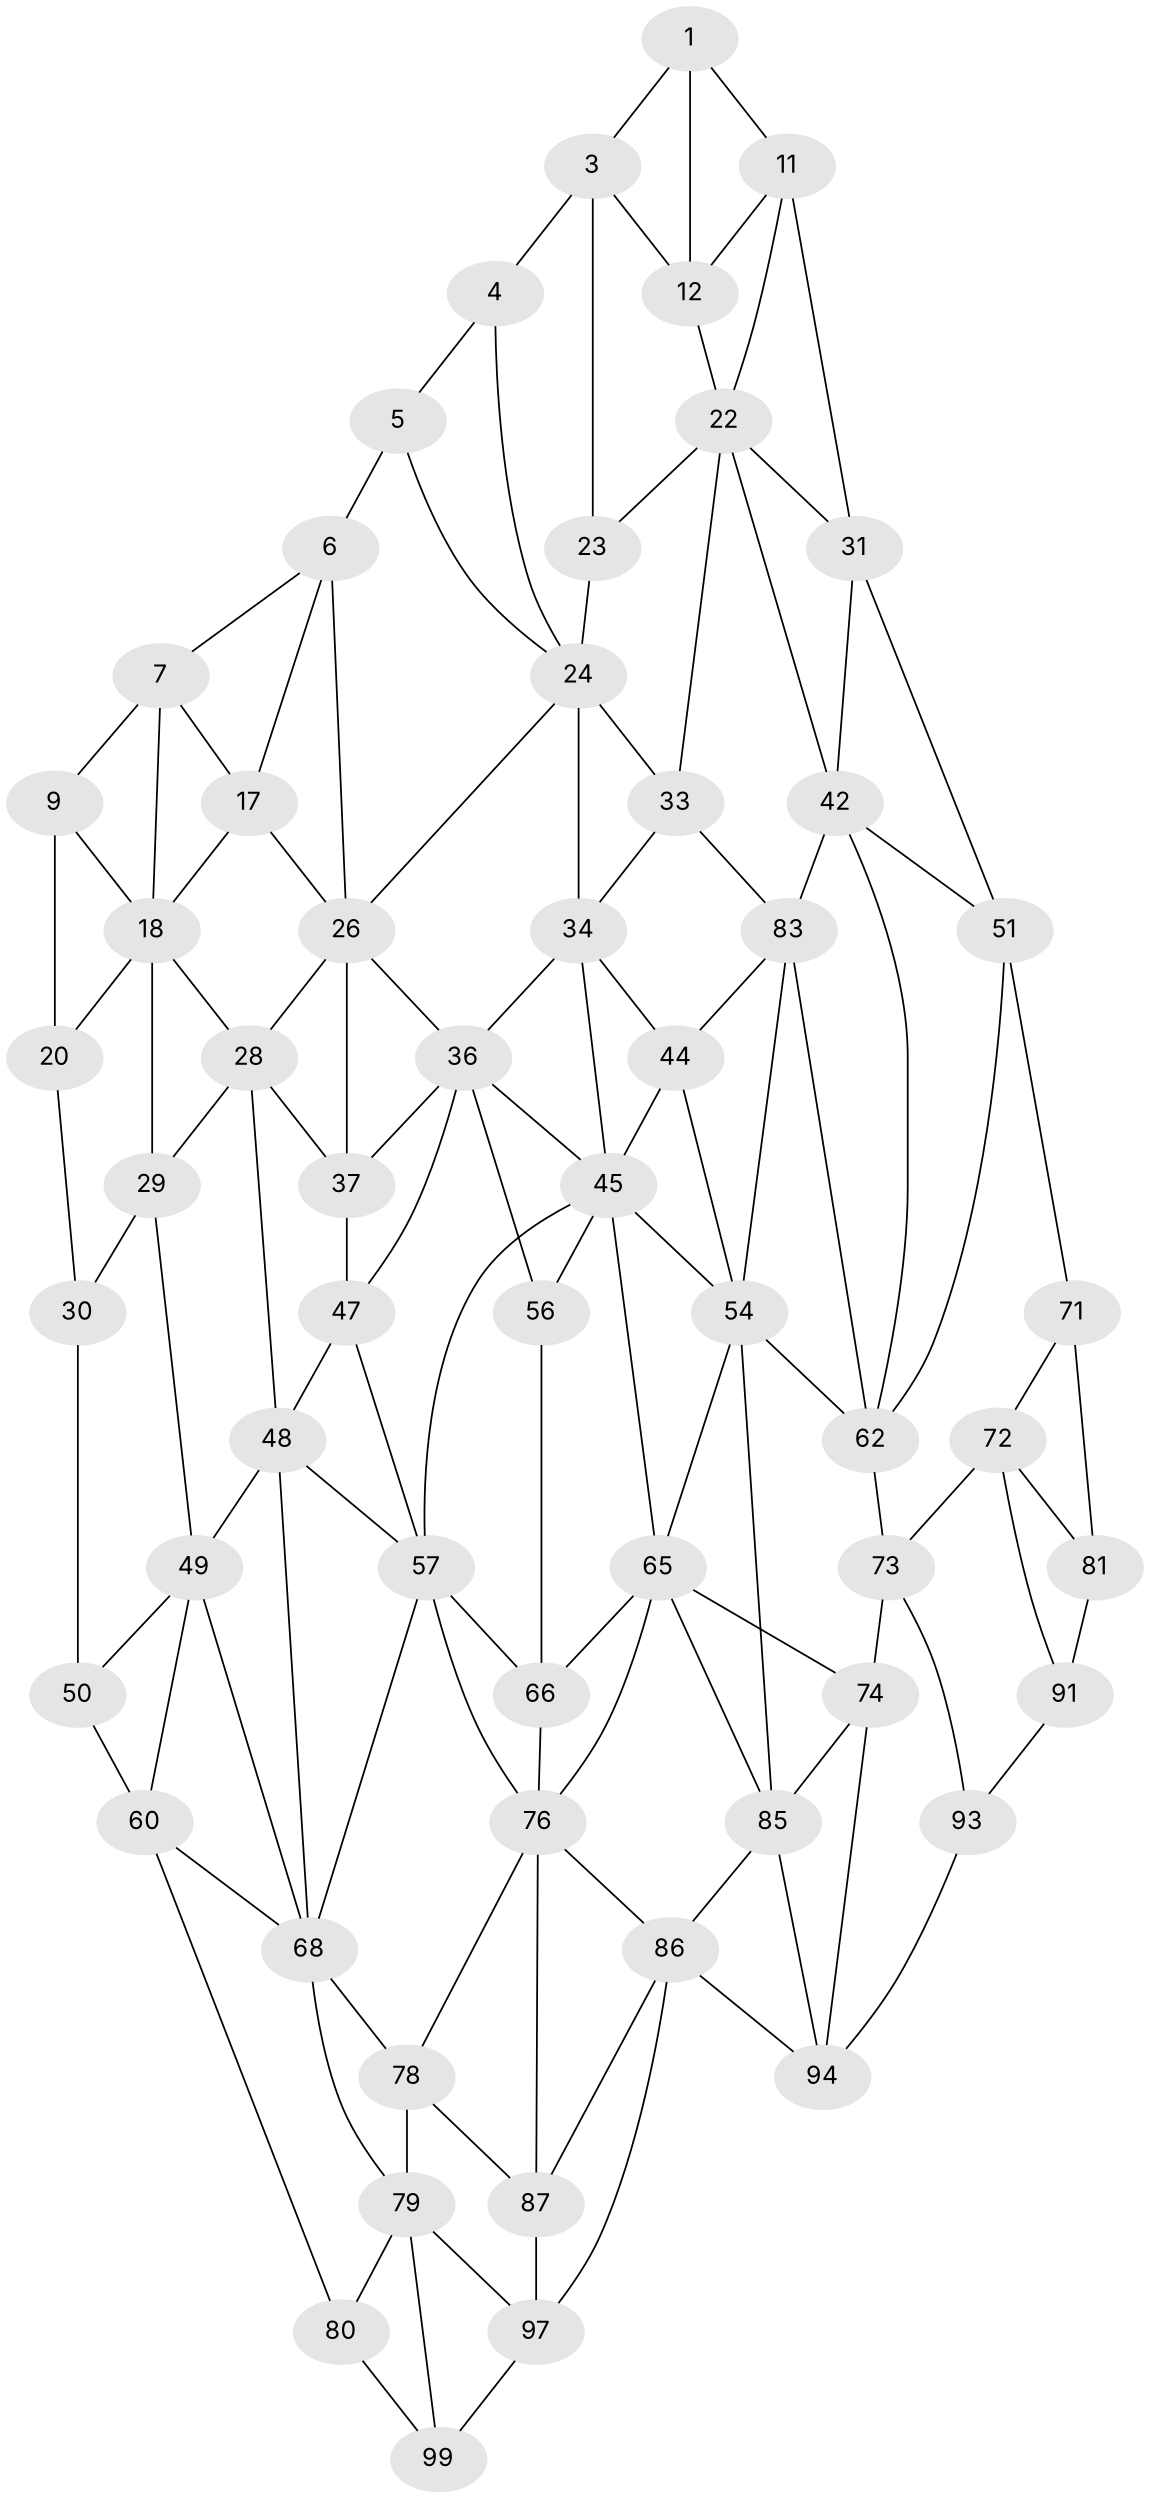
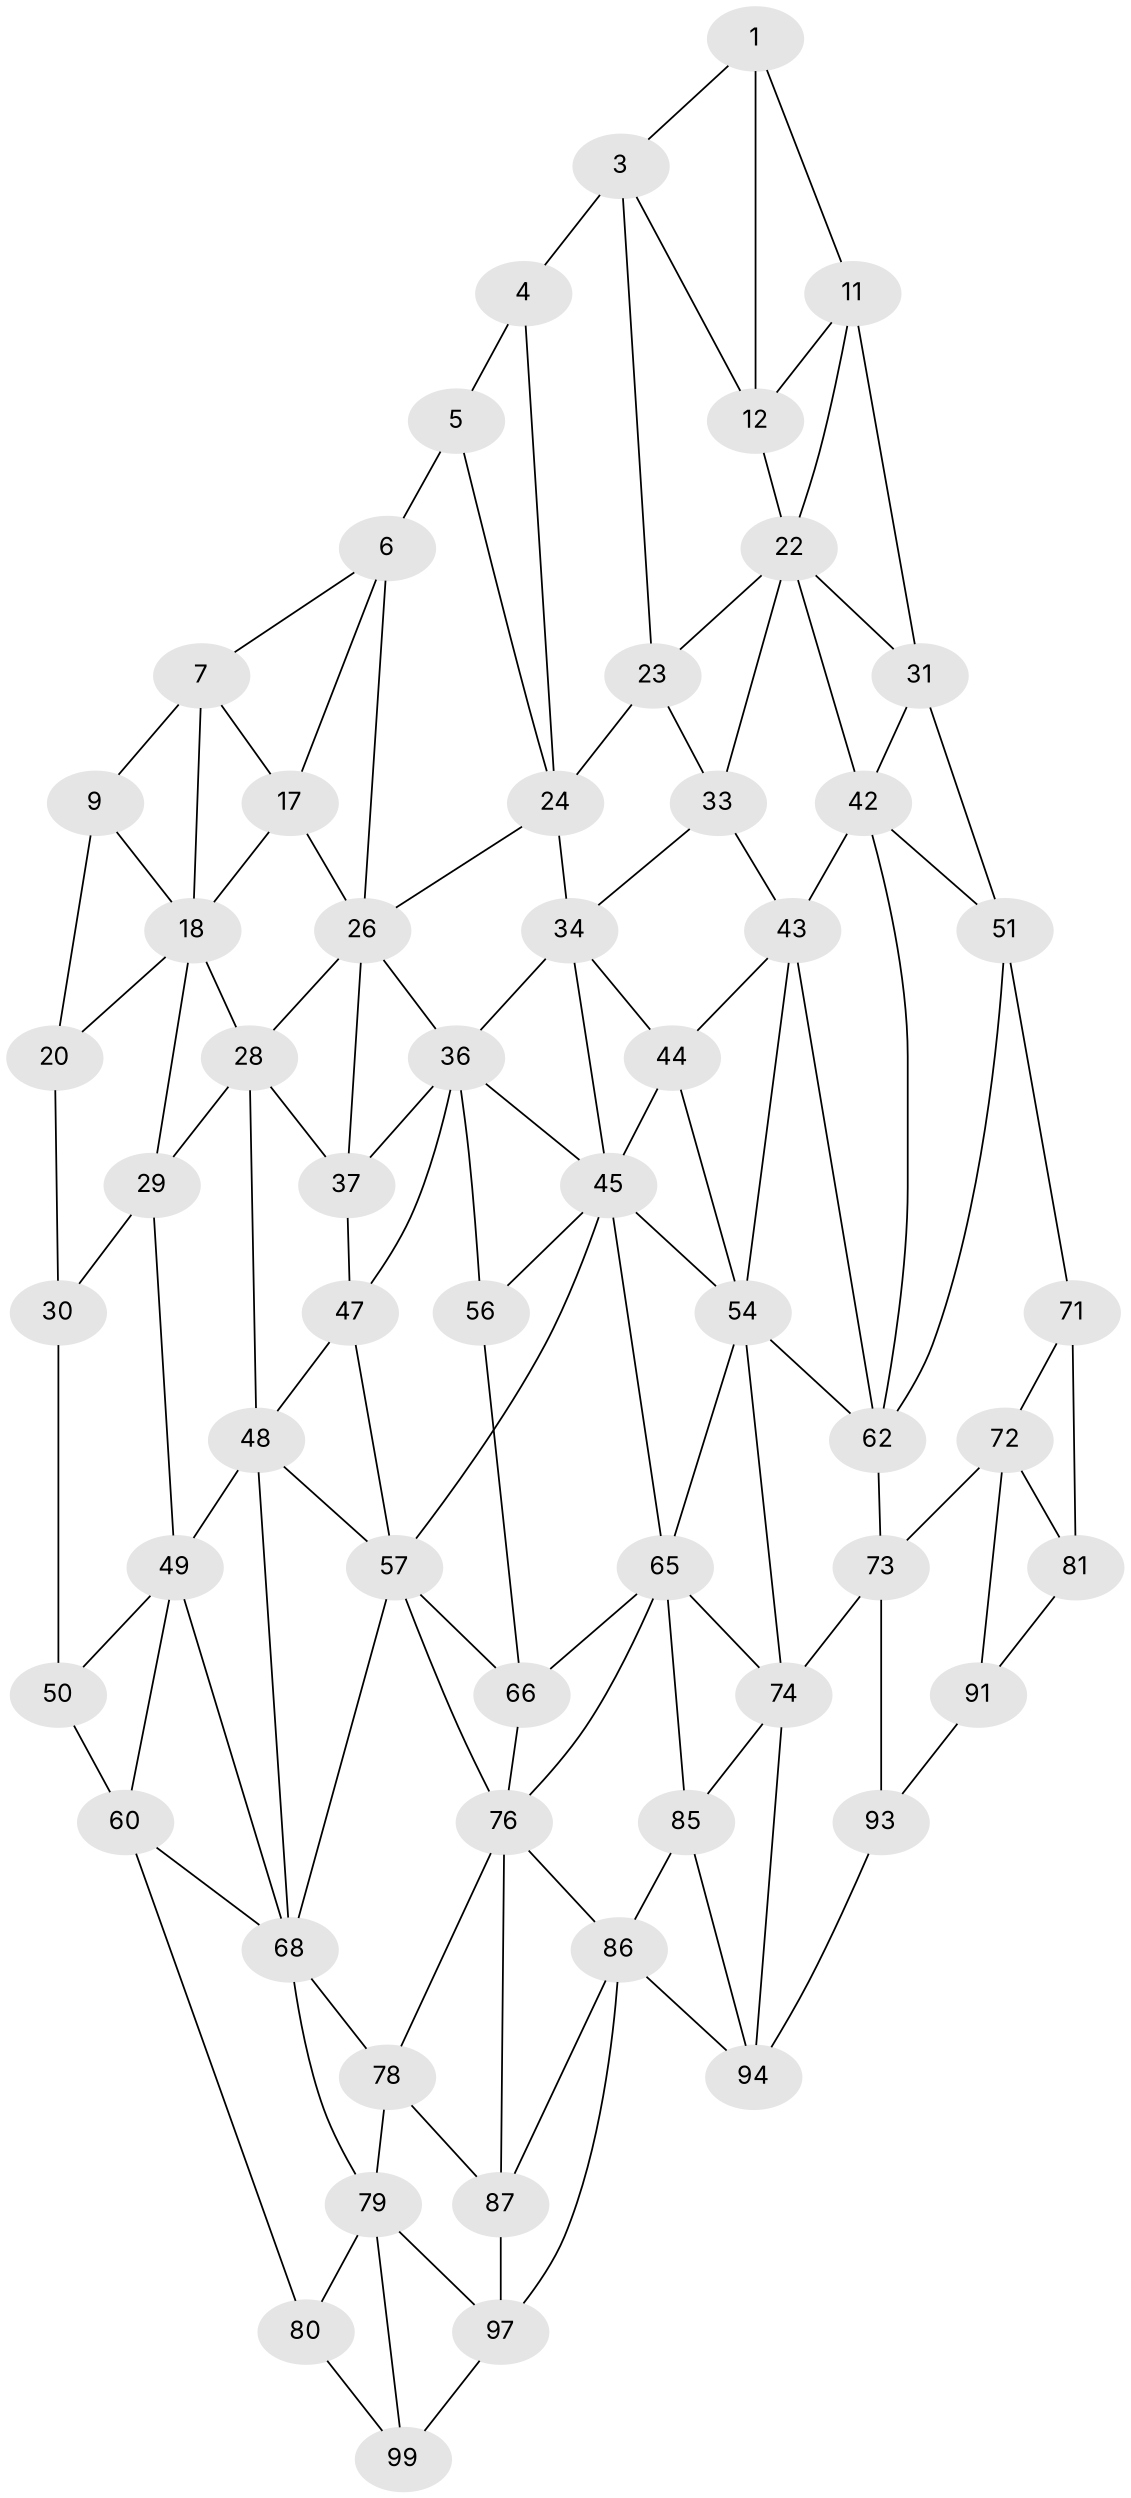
(627, 740) -> (686, 740)
(789, 931) -> (793, 931)
(756, 1567) -> (764, 1504)
